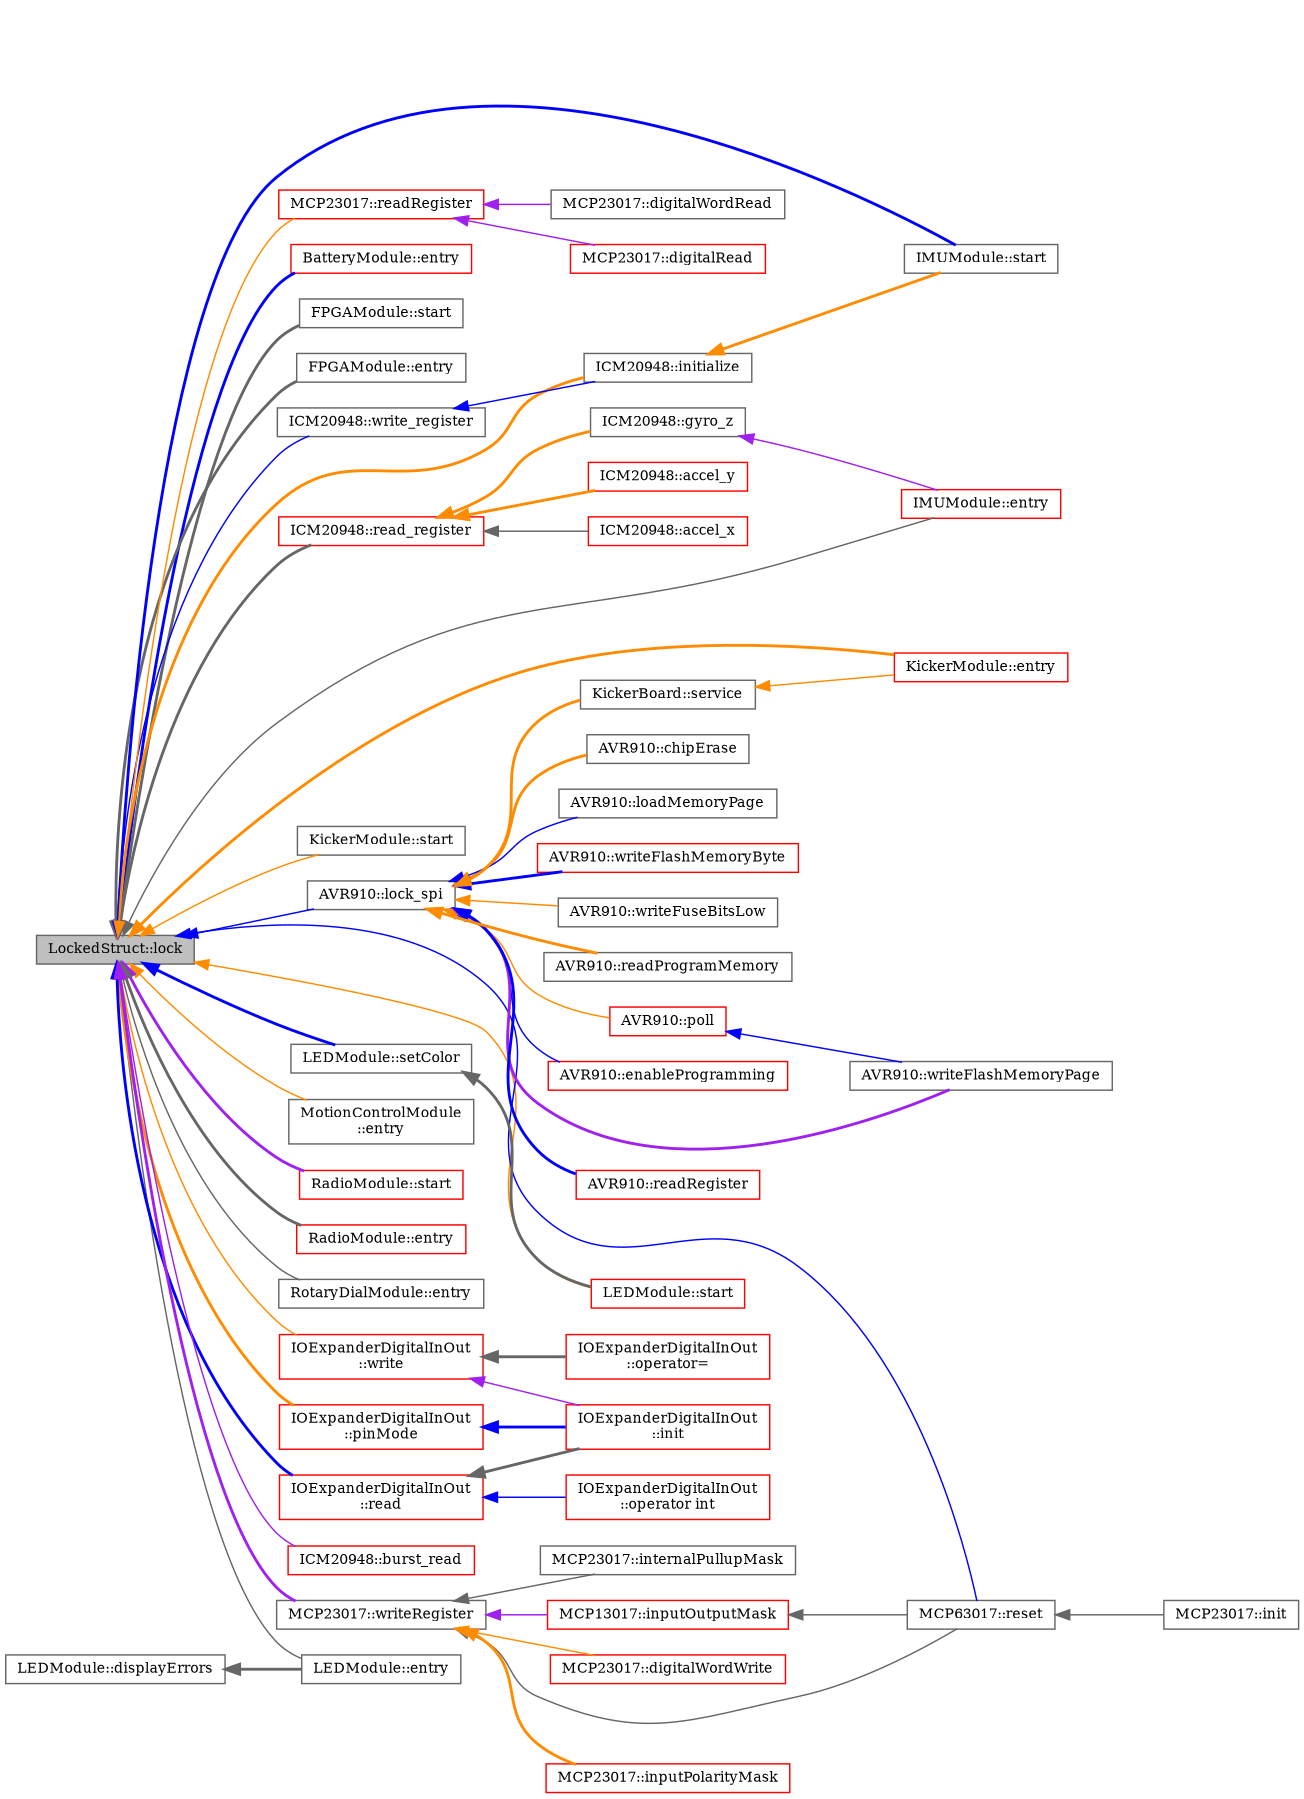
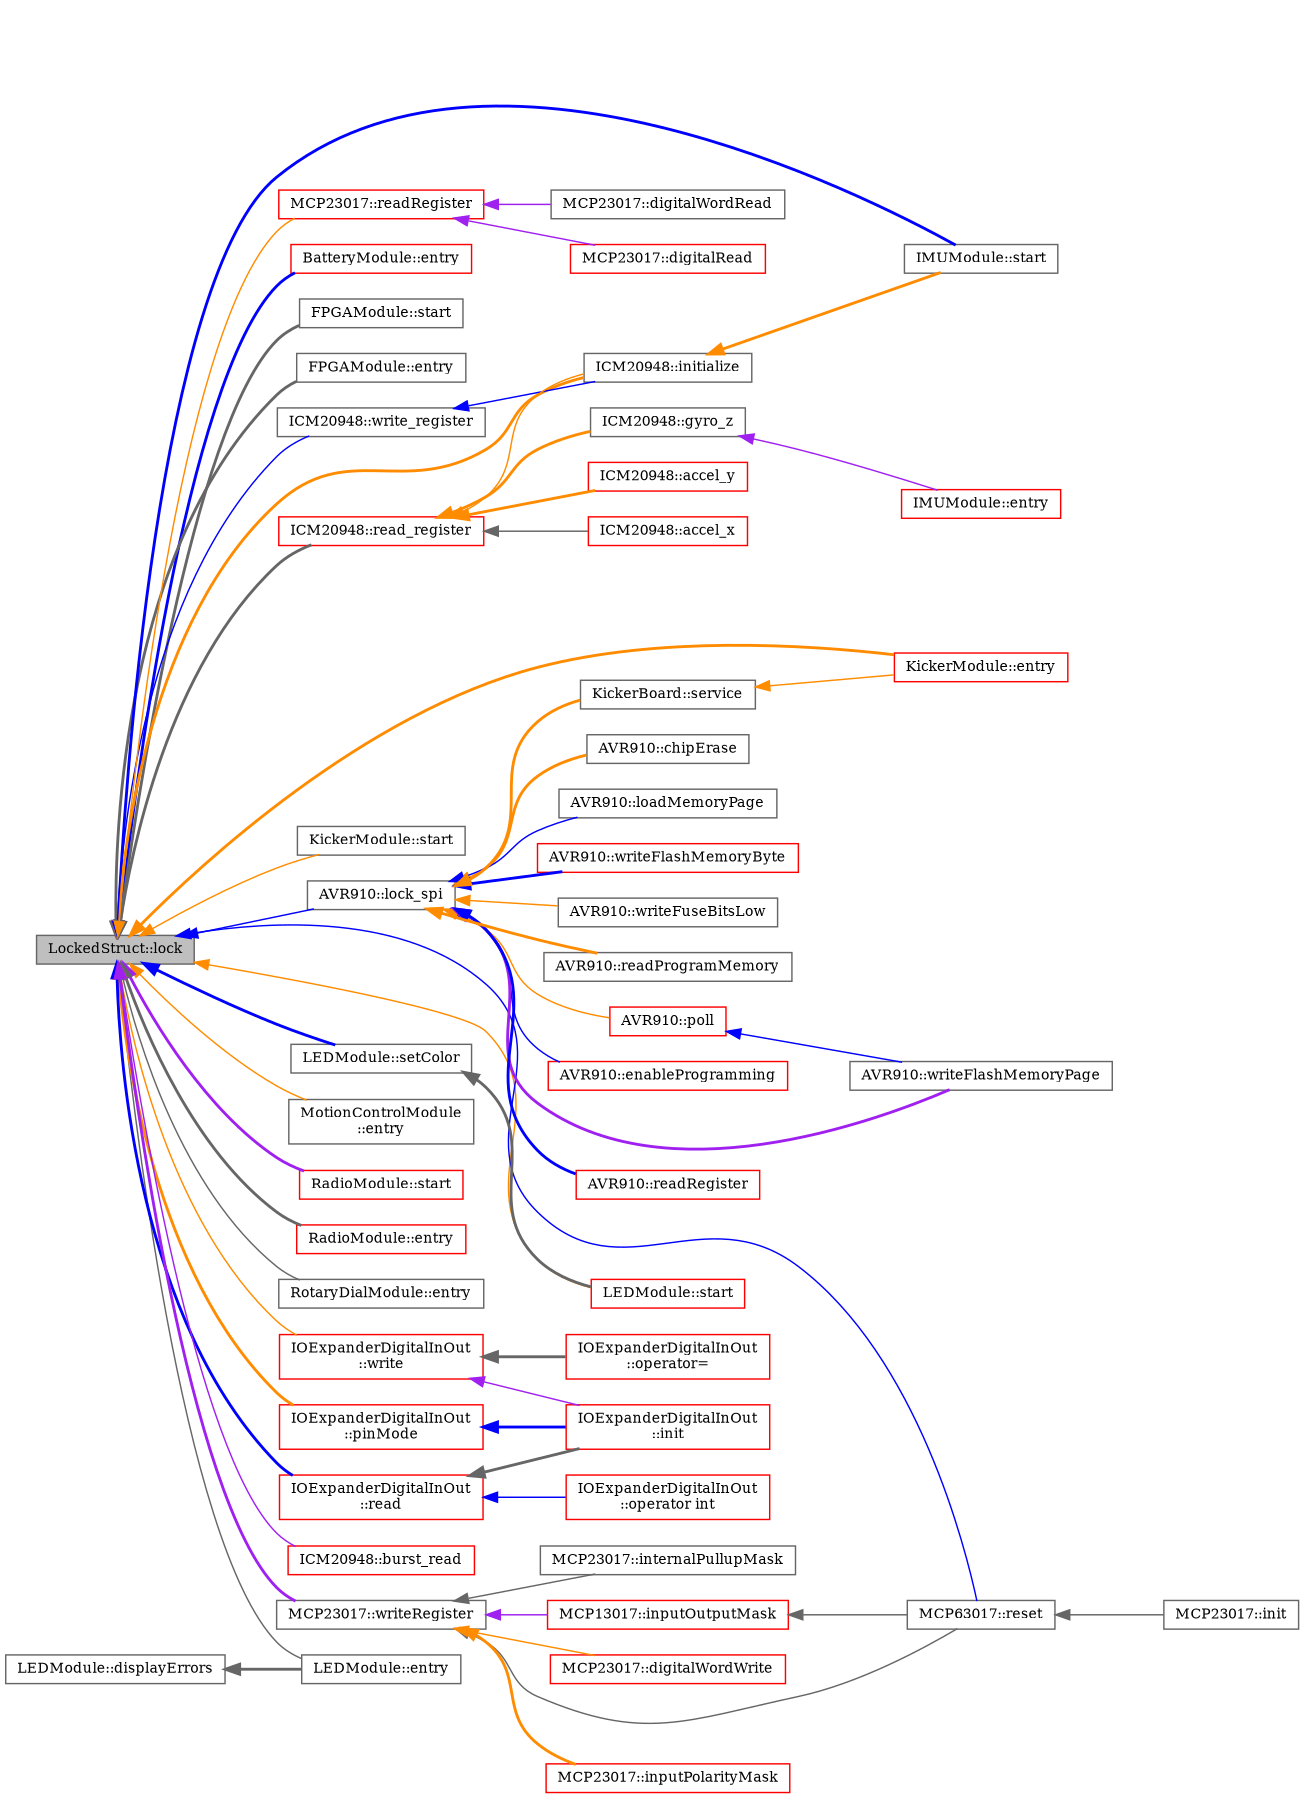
none -> (512, 438)
(474, 624) -> none
